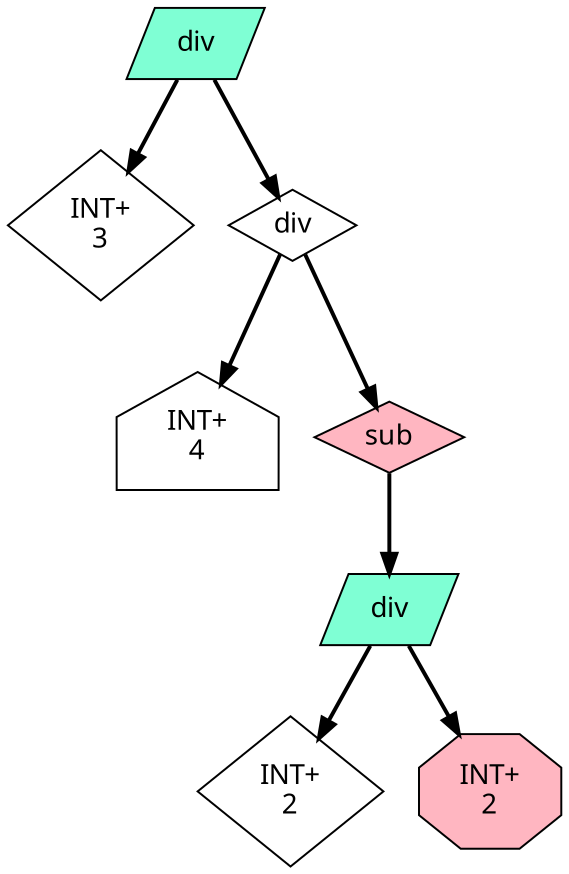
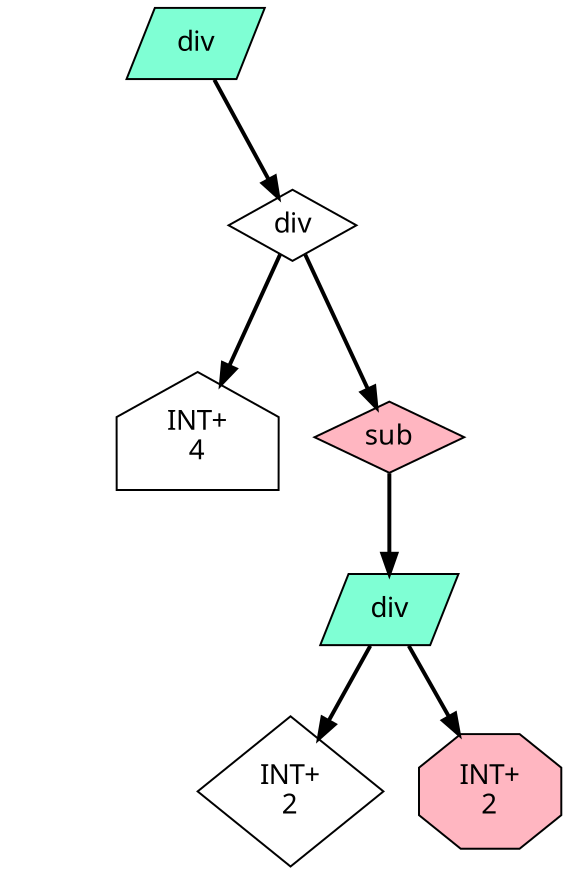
(101, 225) -> none
